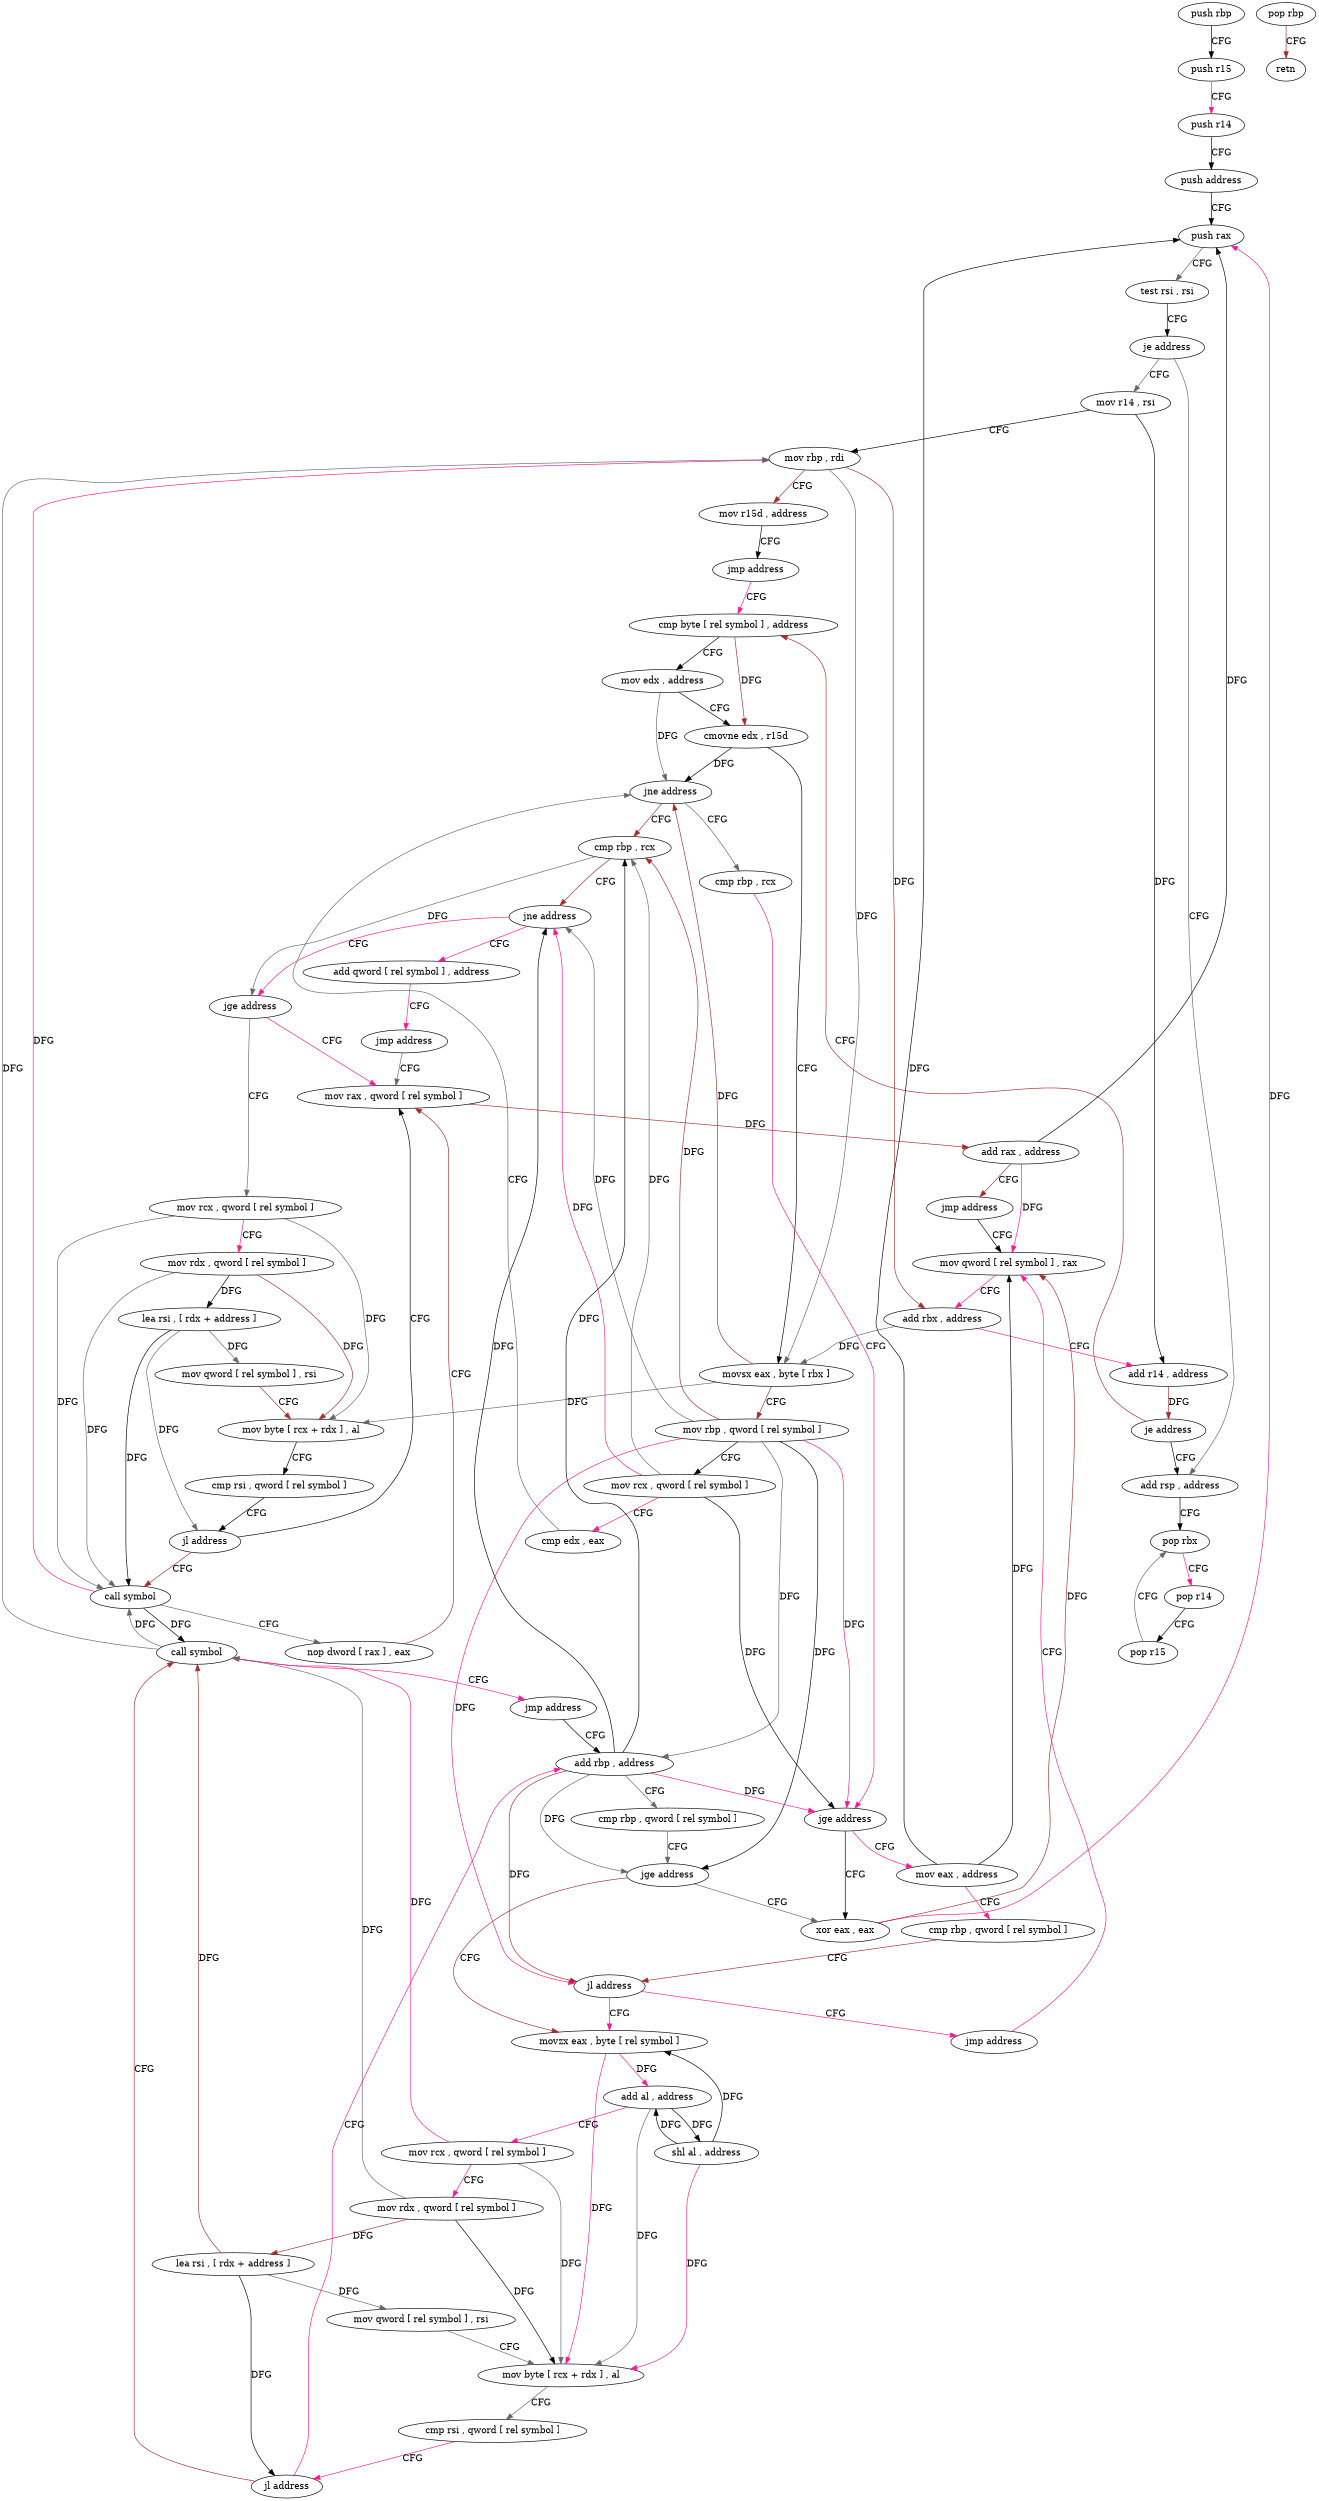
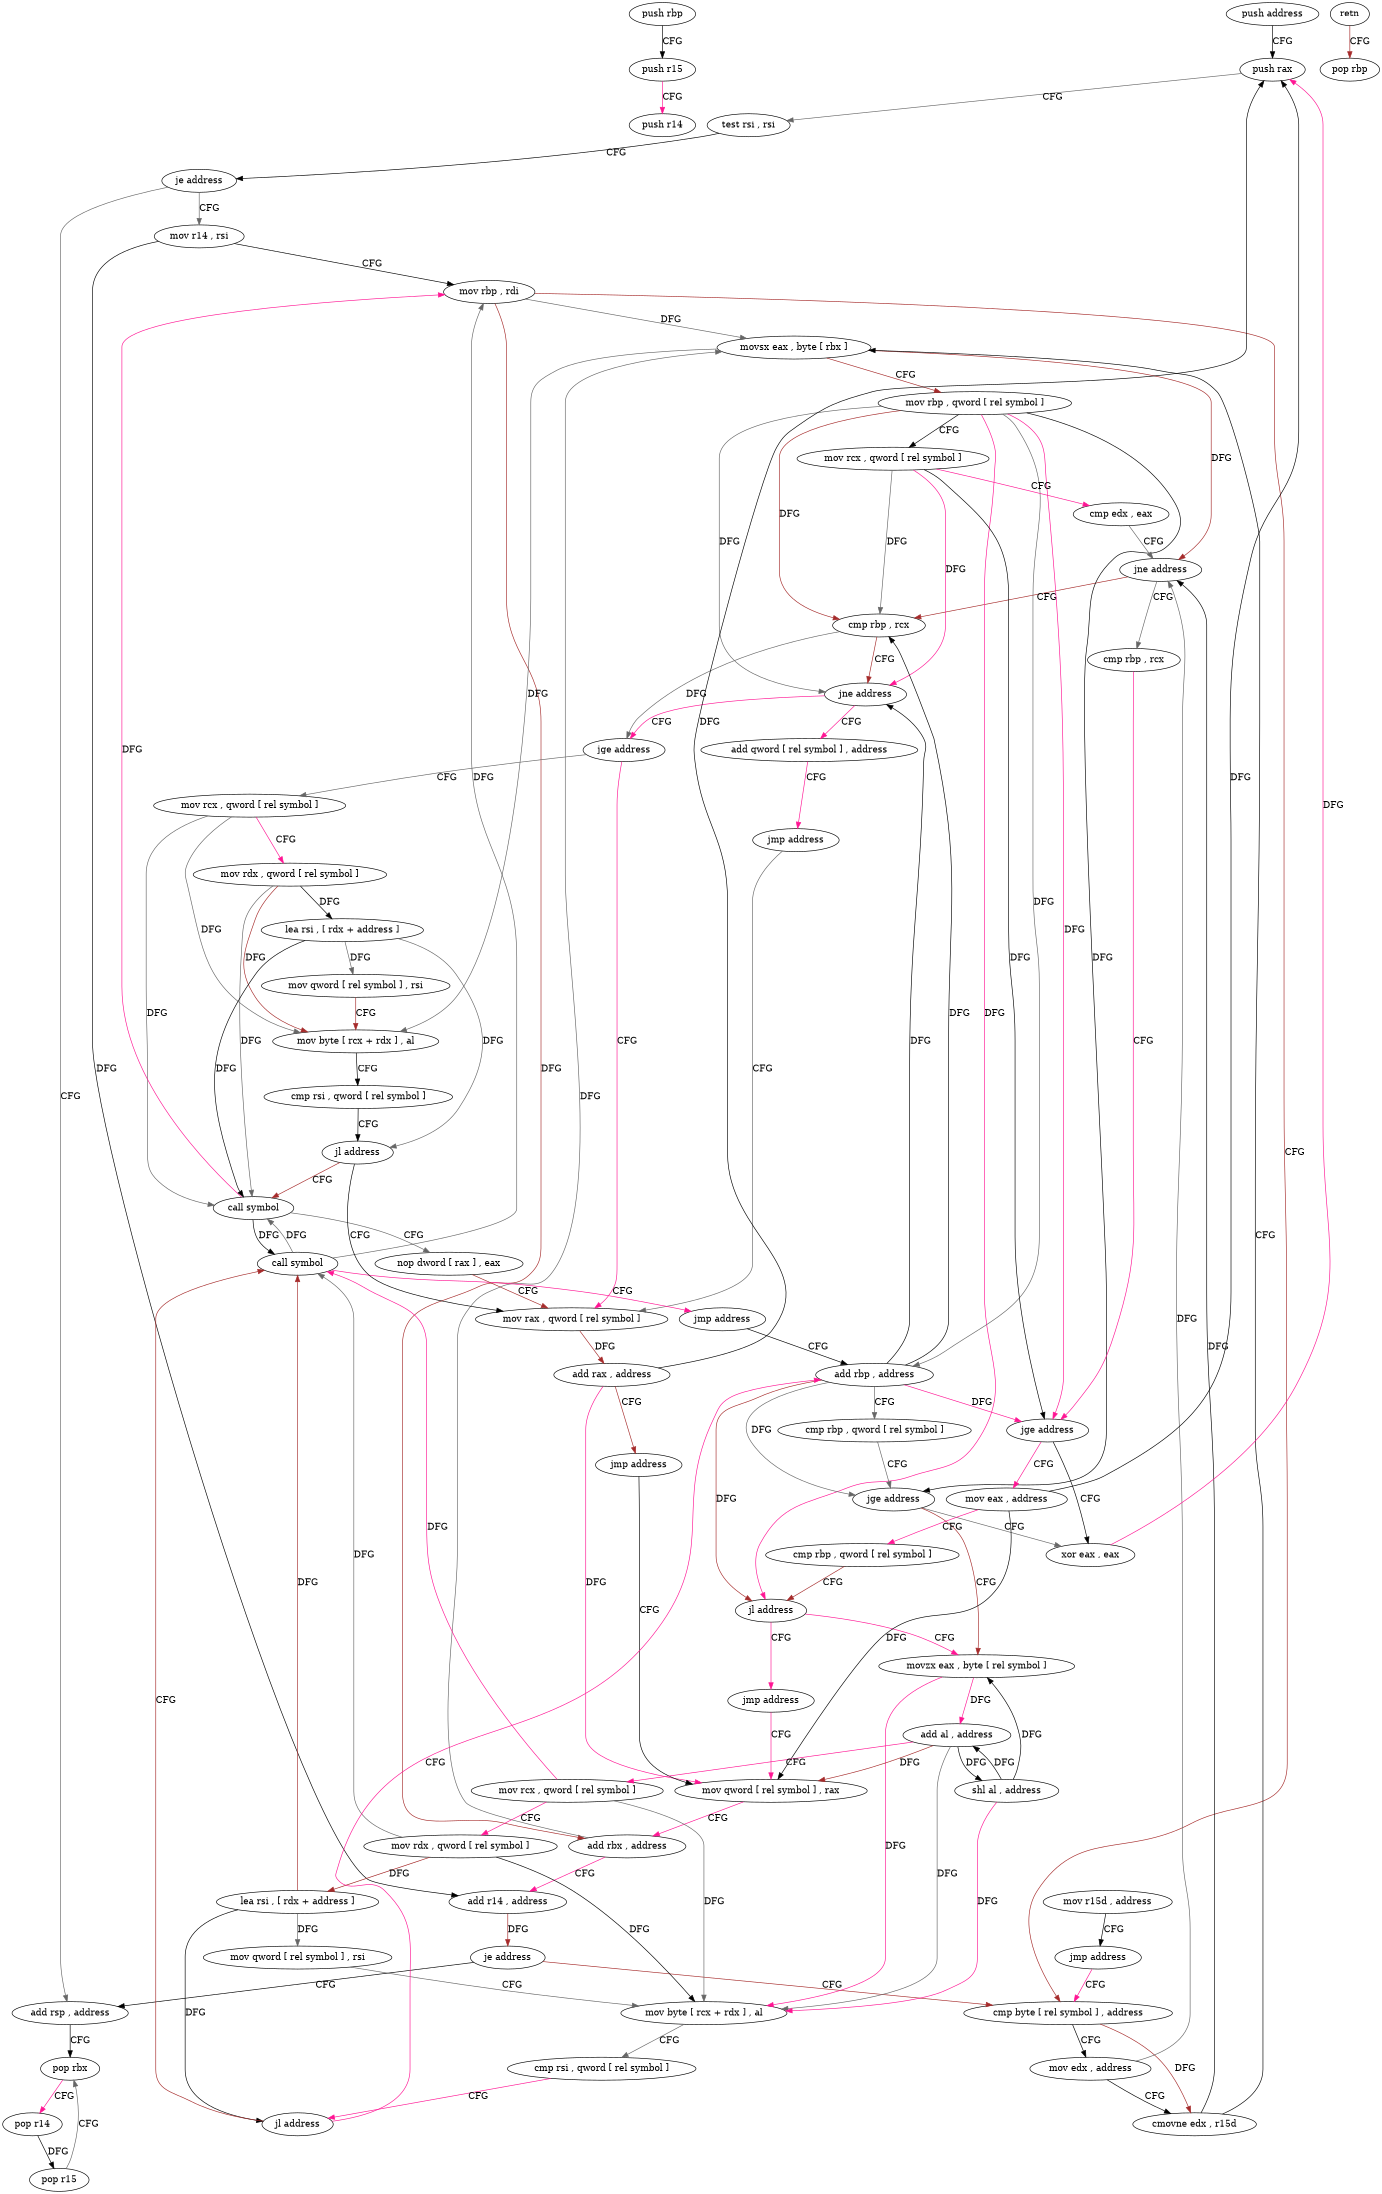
(1286, 39) -> (1350, 39)
(1211, 150) -> none
(791, 484) -> (1284, 887)
(1184, 1625) -> (58, 2152)
(1065, 1659) -> (880, 1765)
